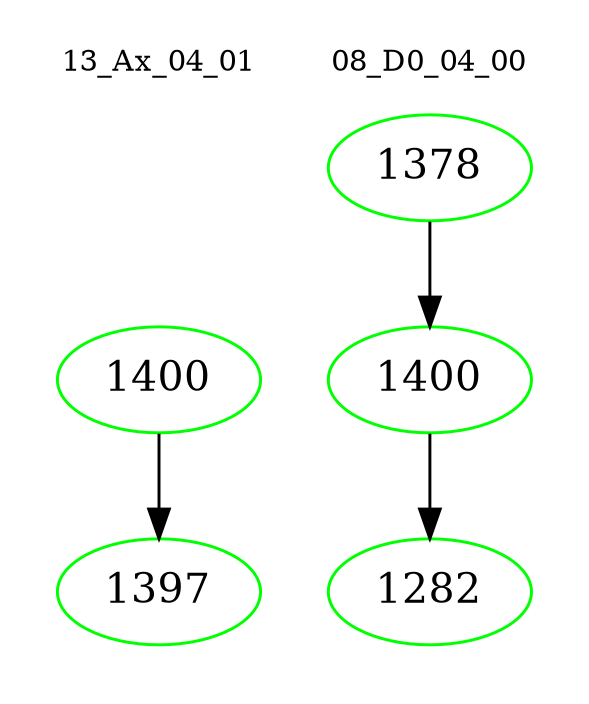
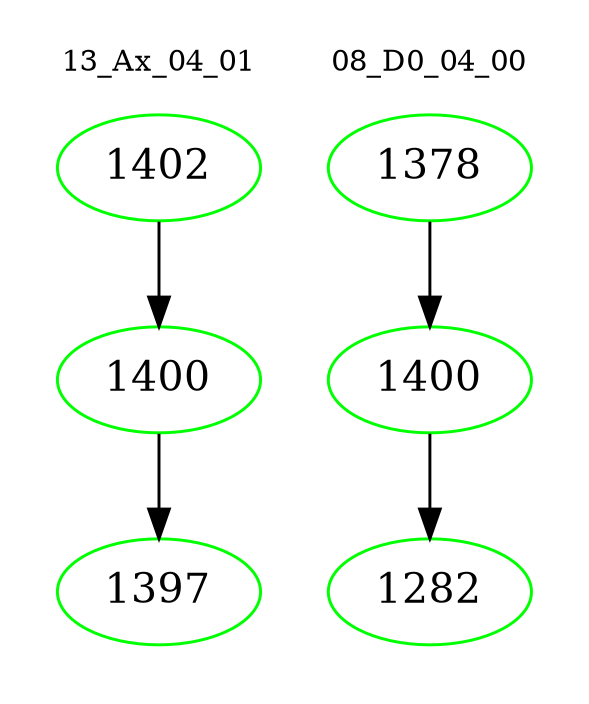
none -> (159, 168)
